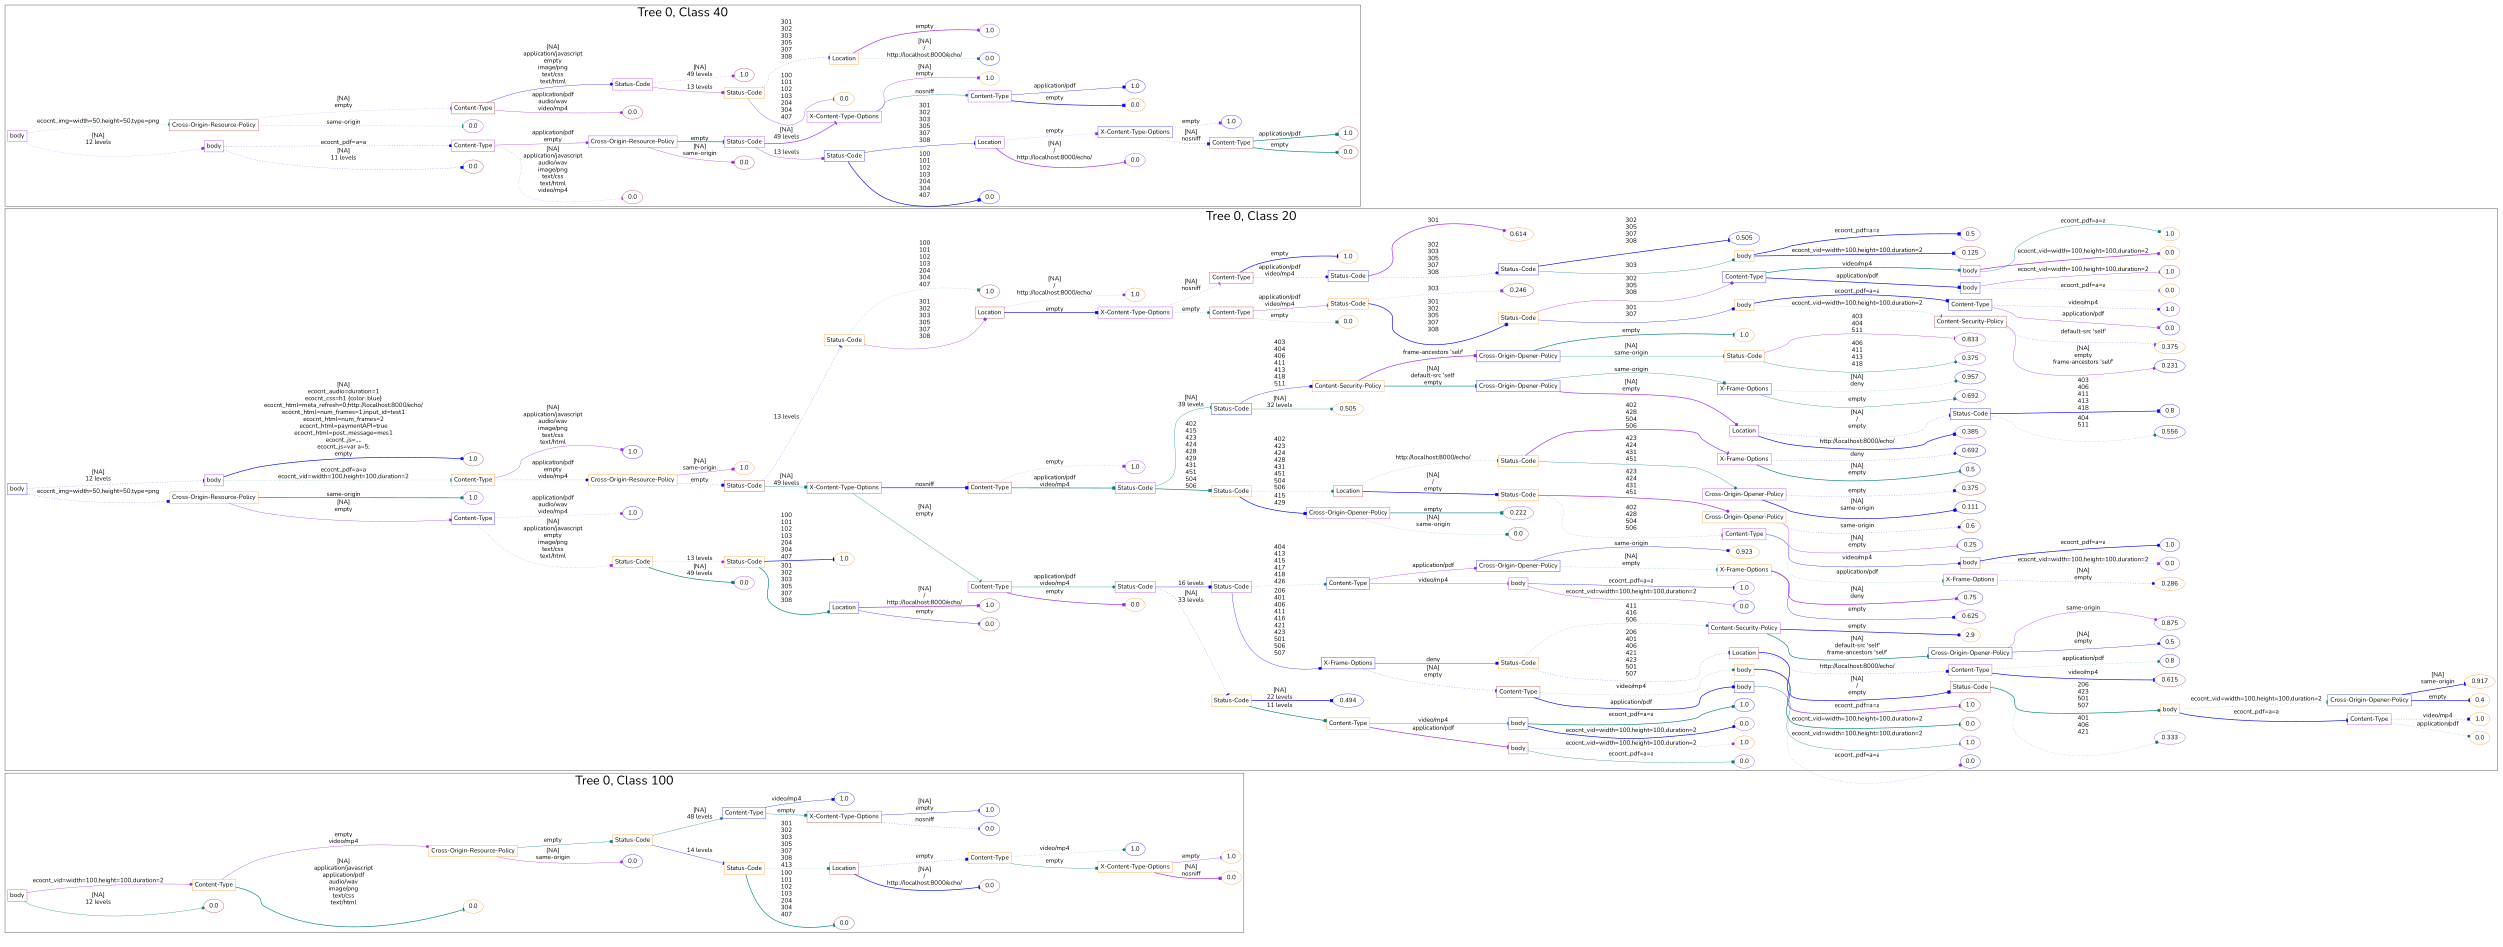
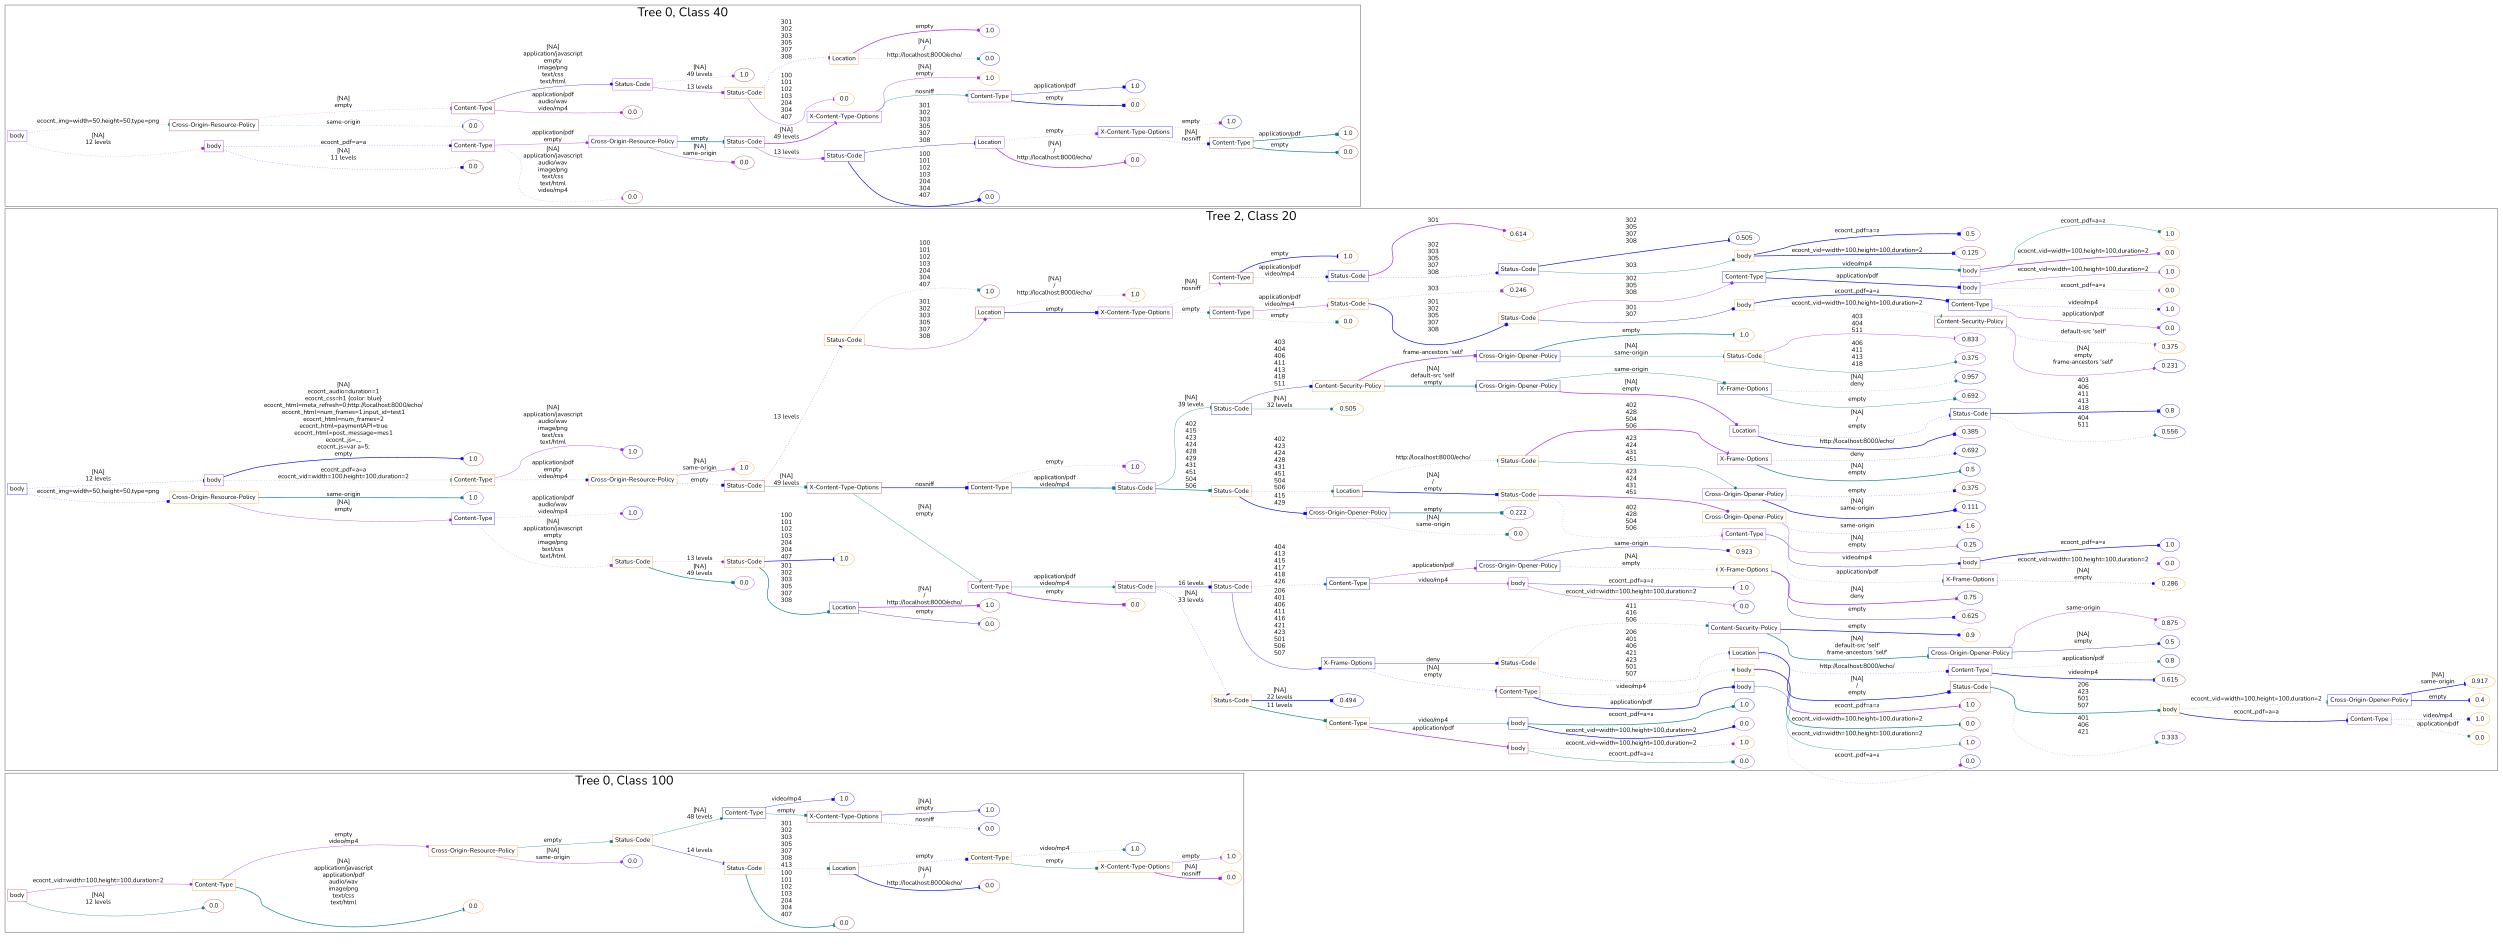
(1251, 217) -> (1251, 217)
(1970, 526) -> (1970, 526)
(1970, 635) -> (1970, 635)
